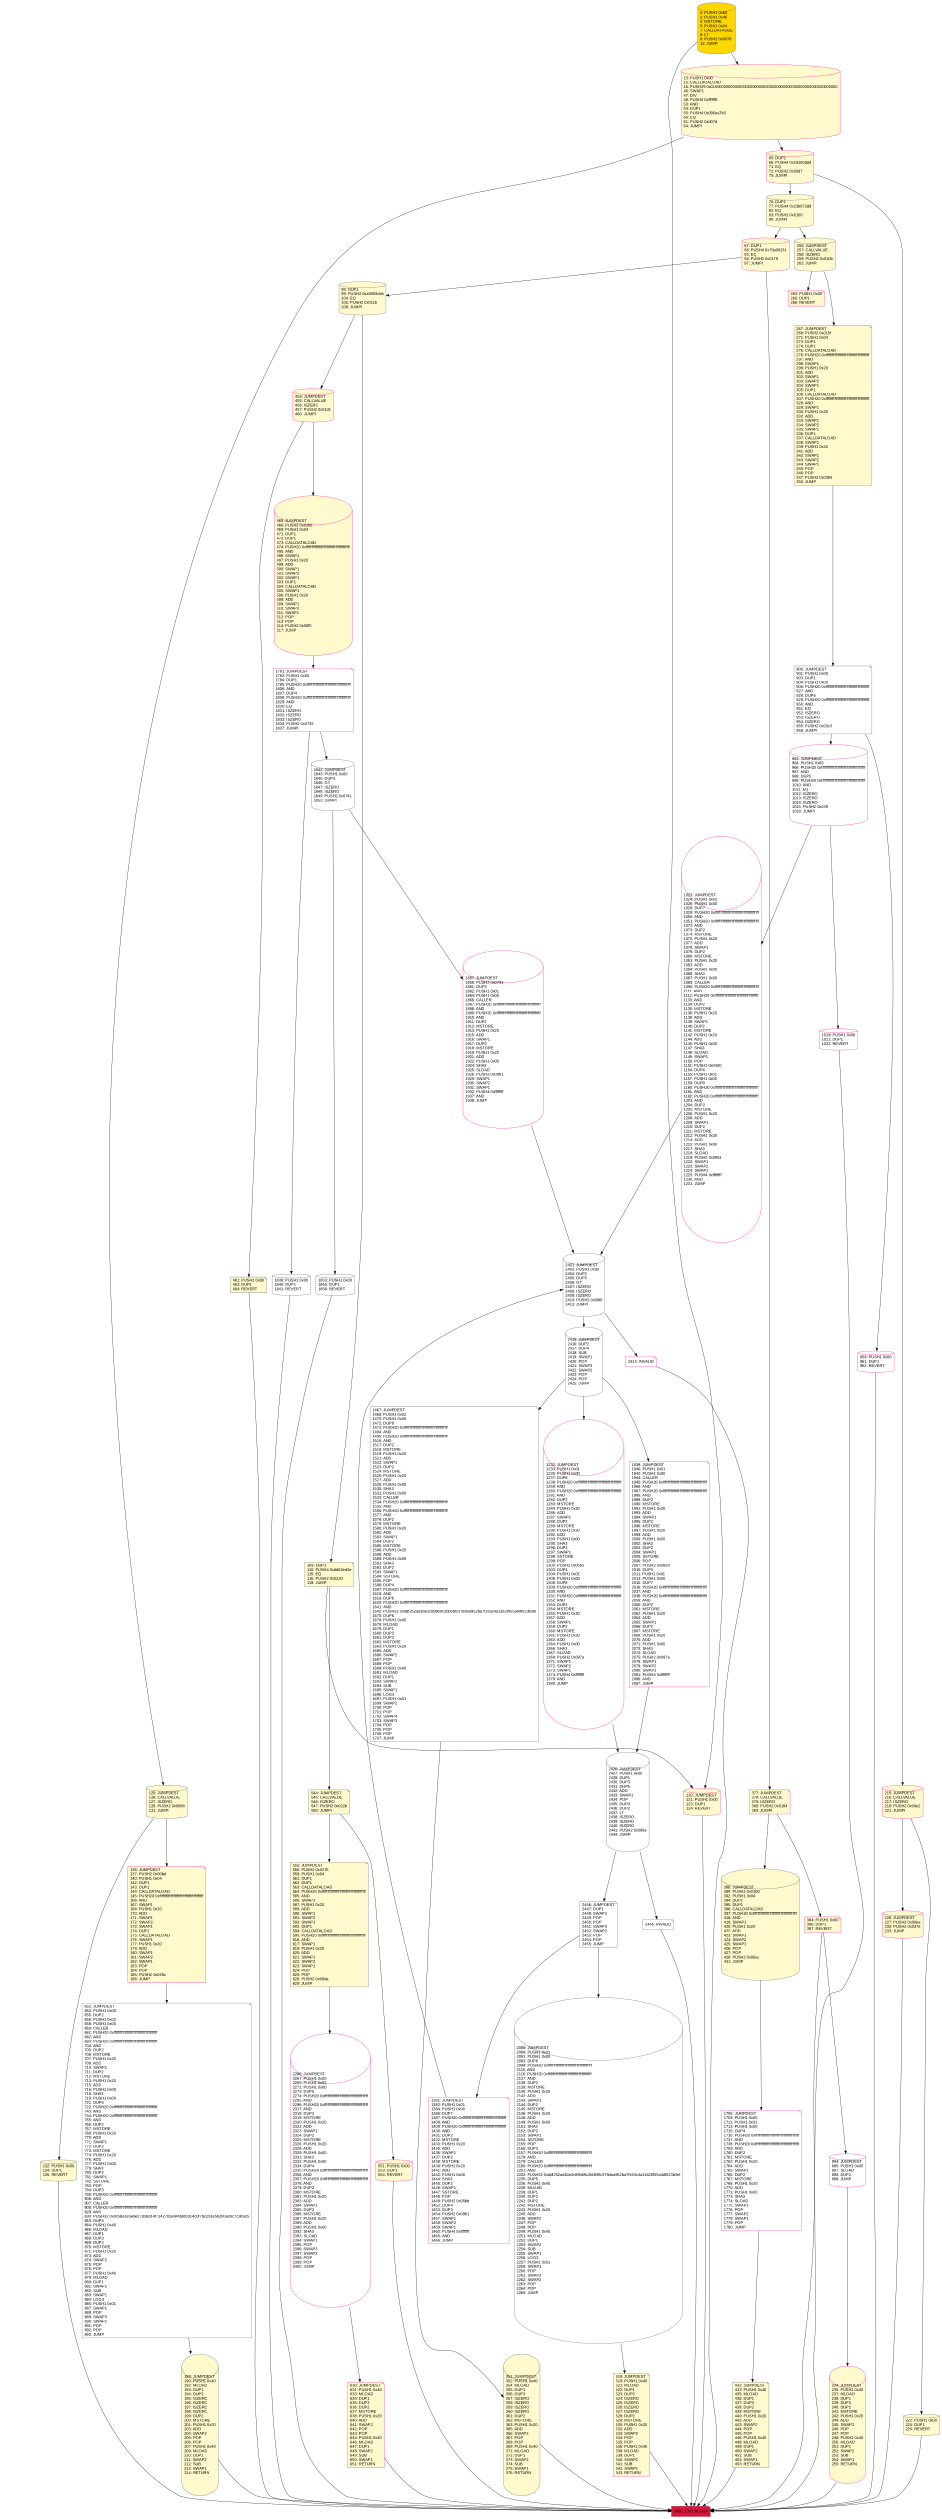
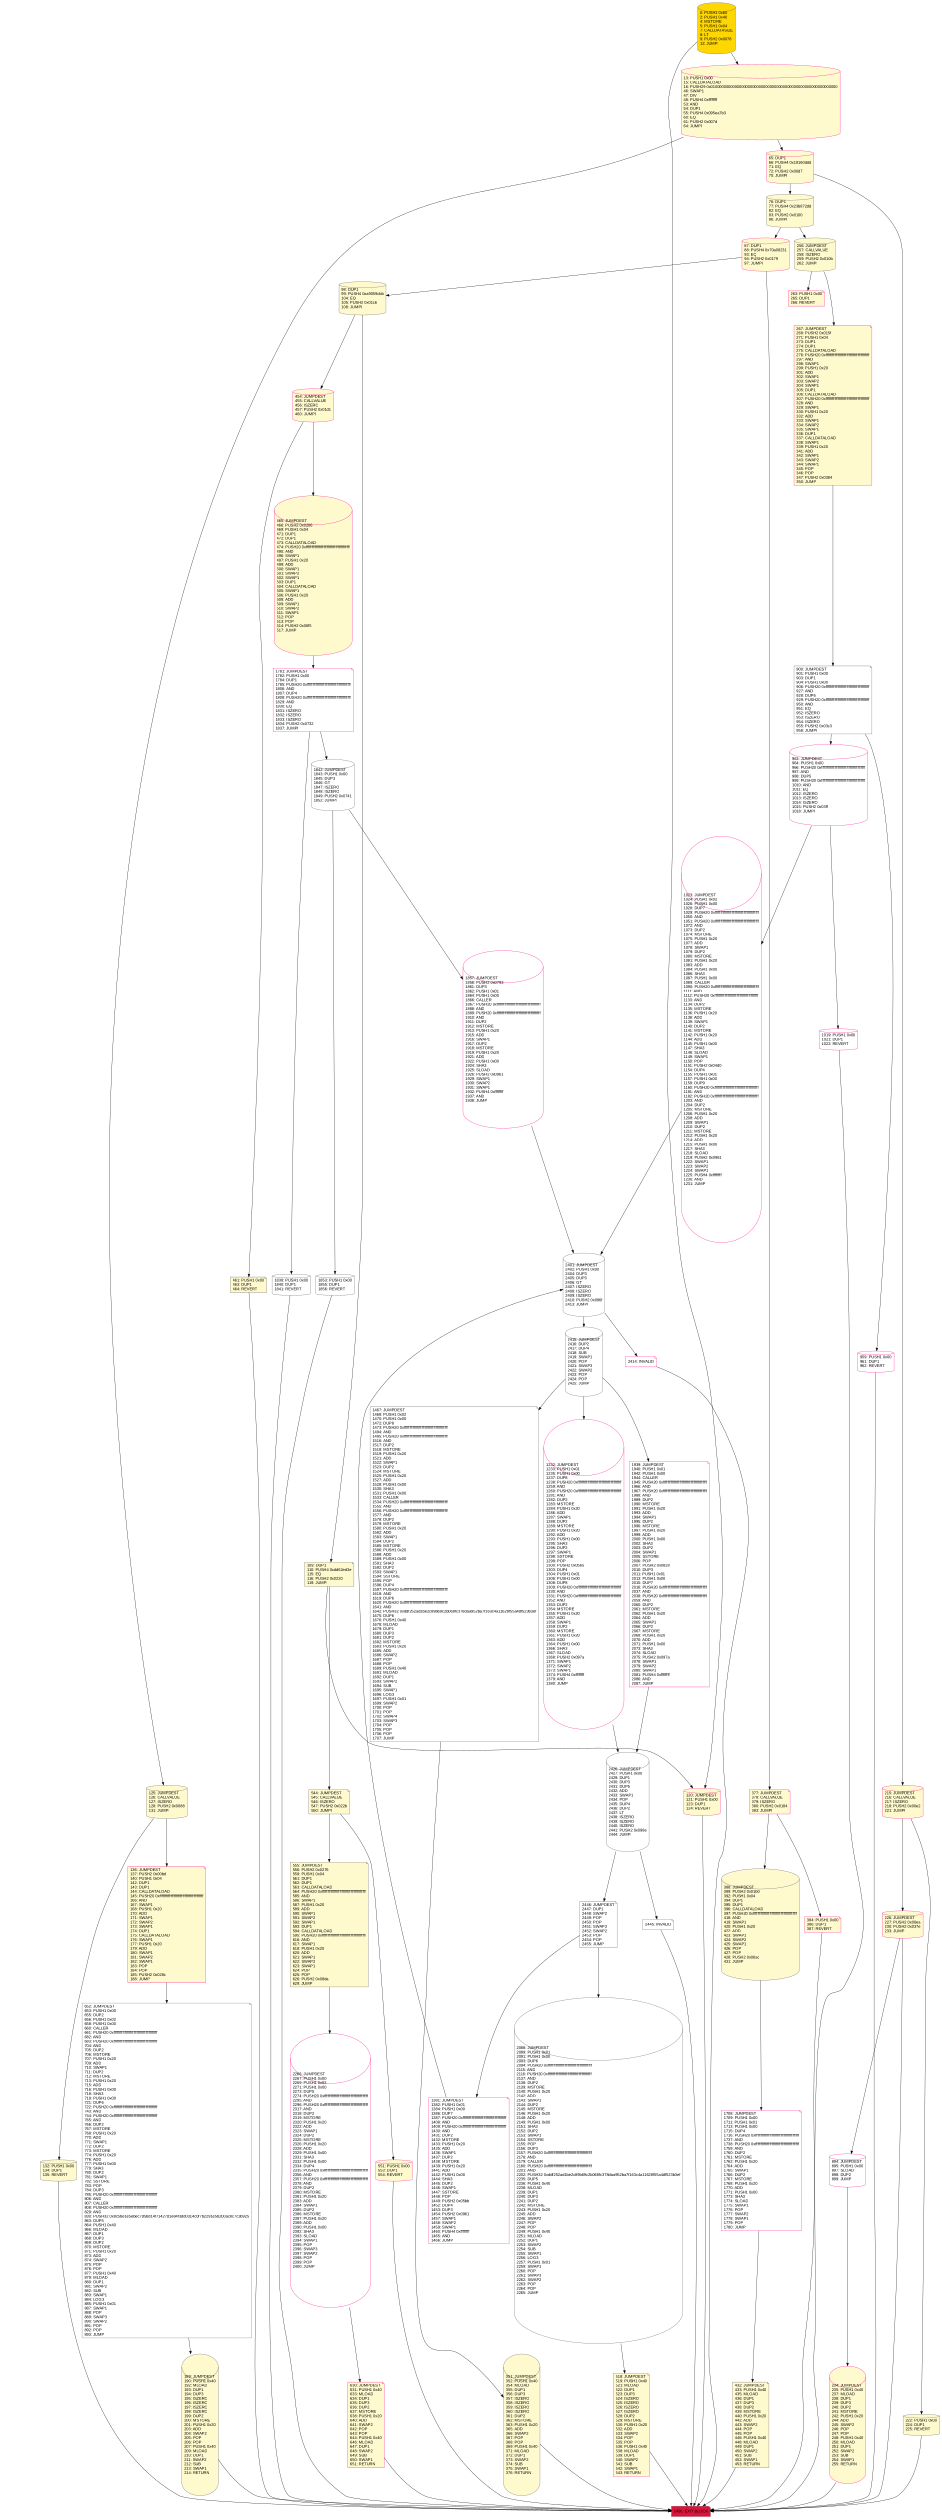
(835, 2042) -> (877, 2039)
